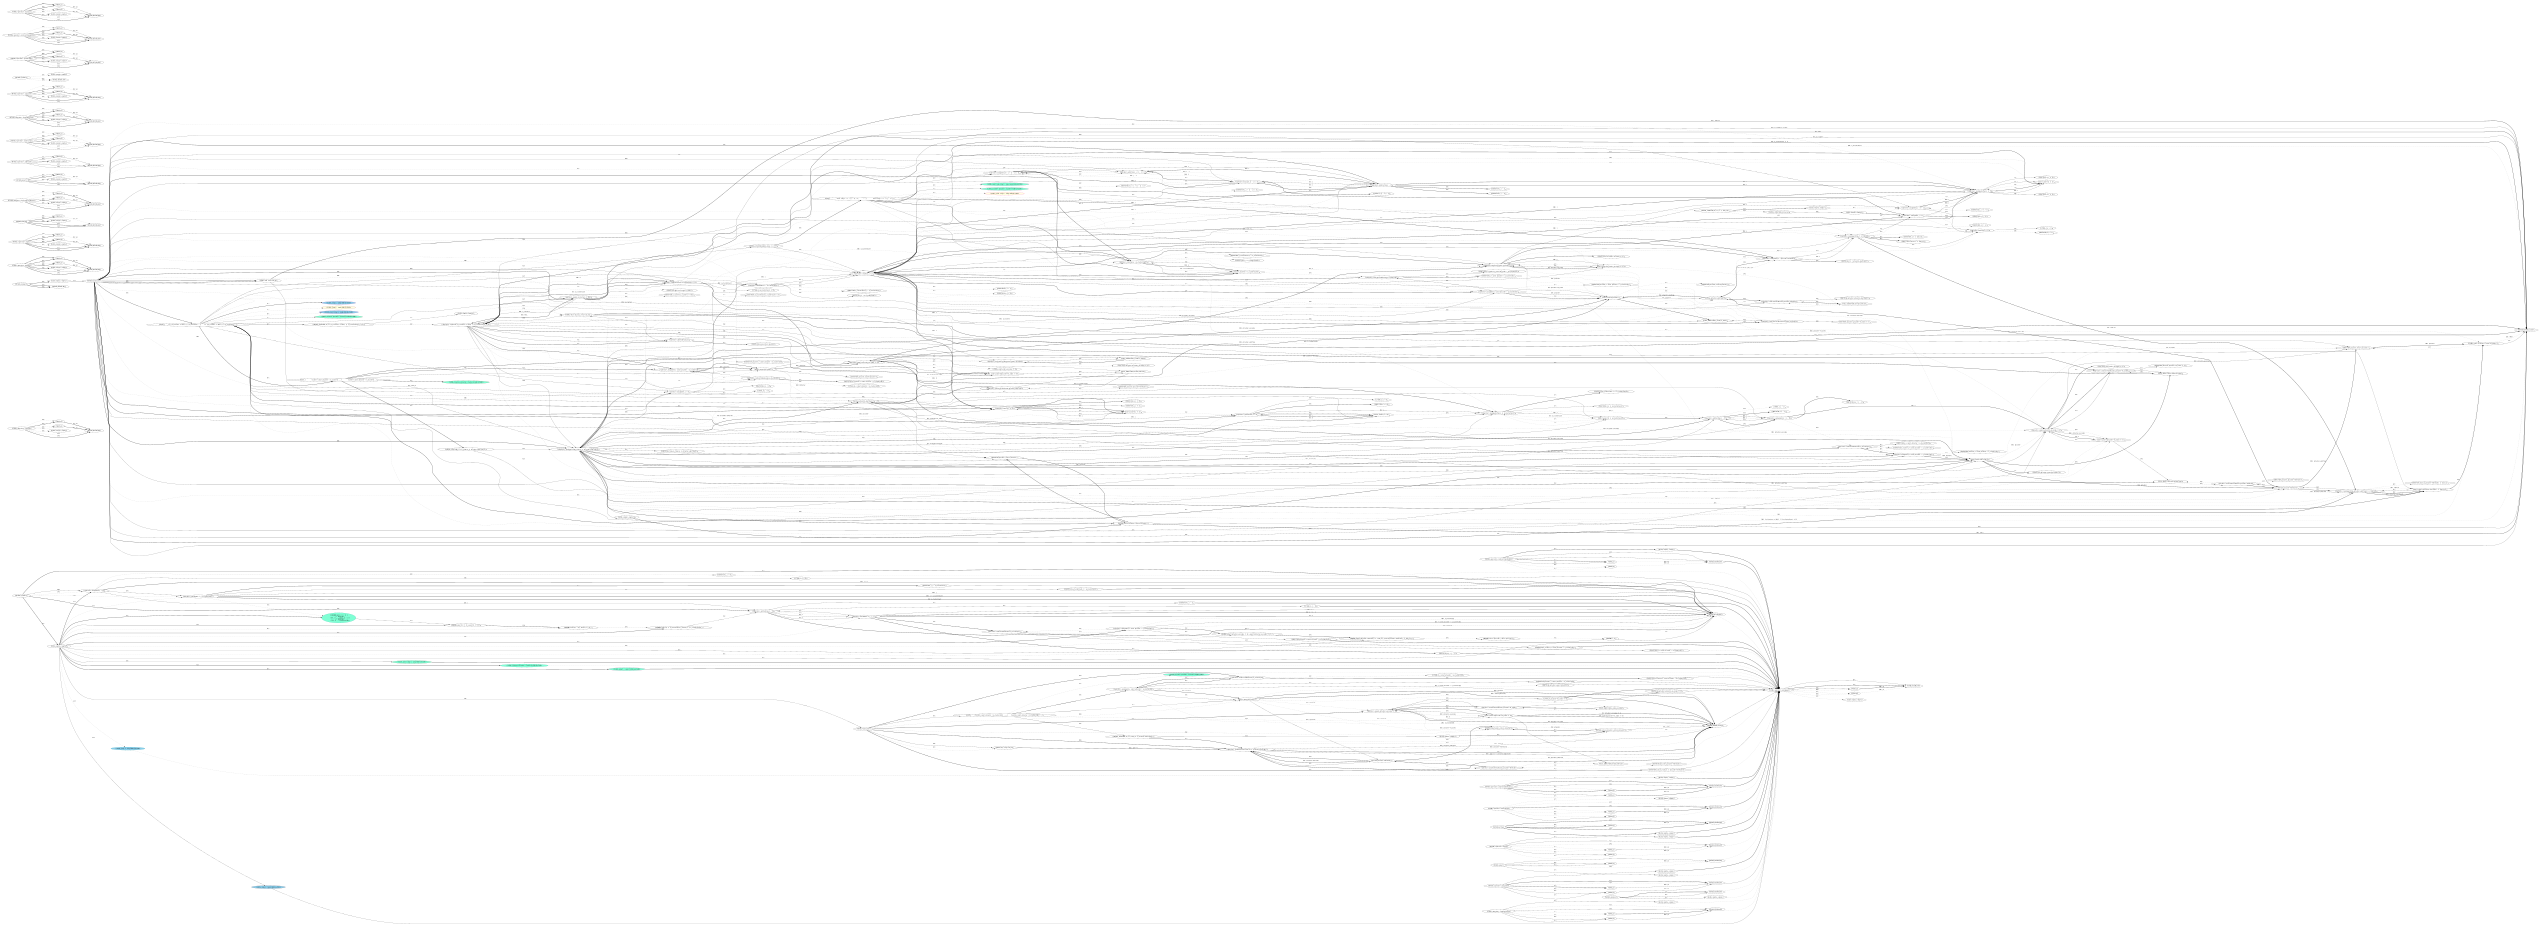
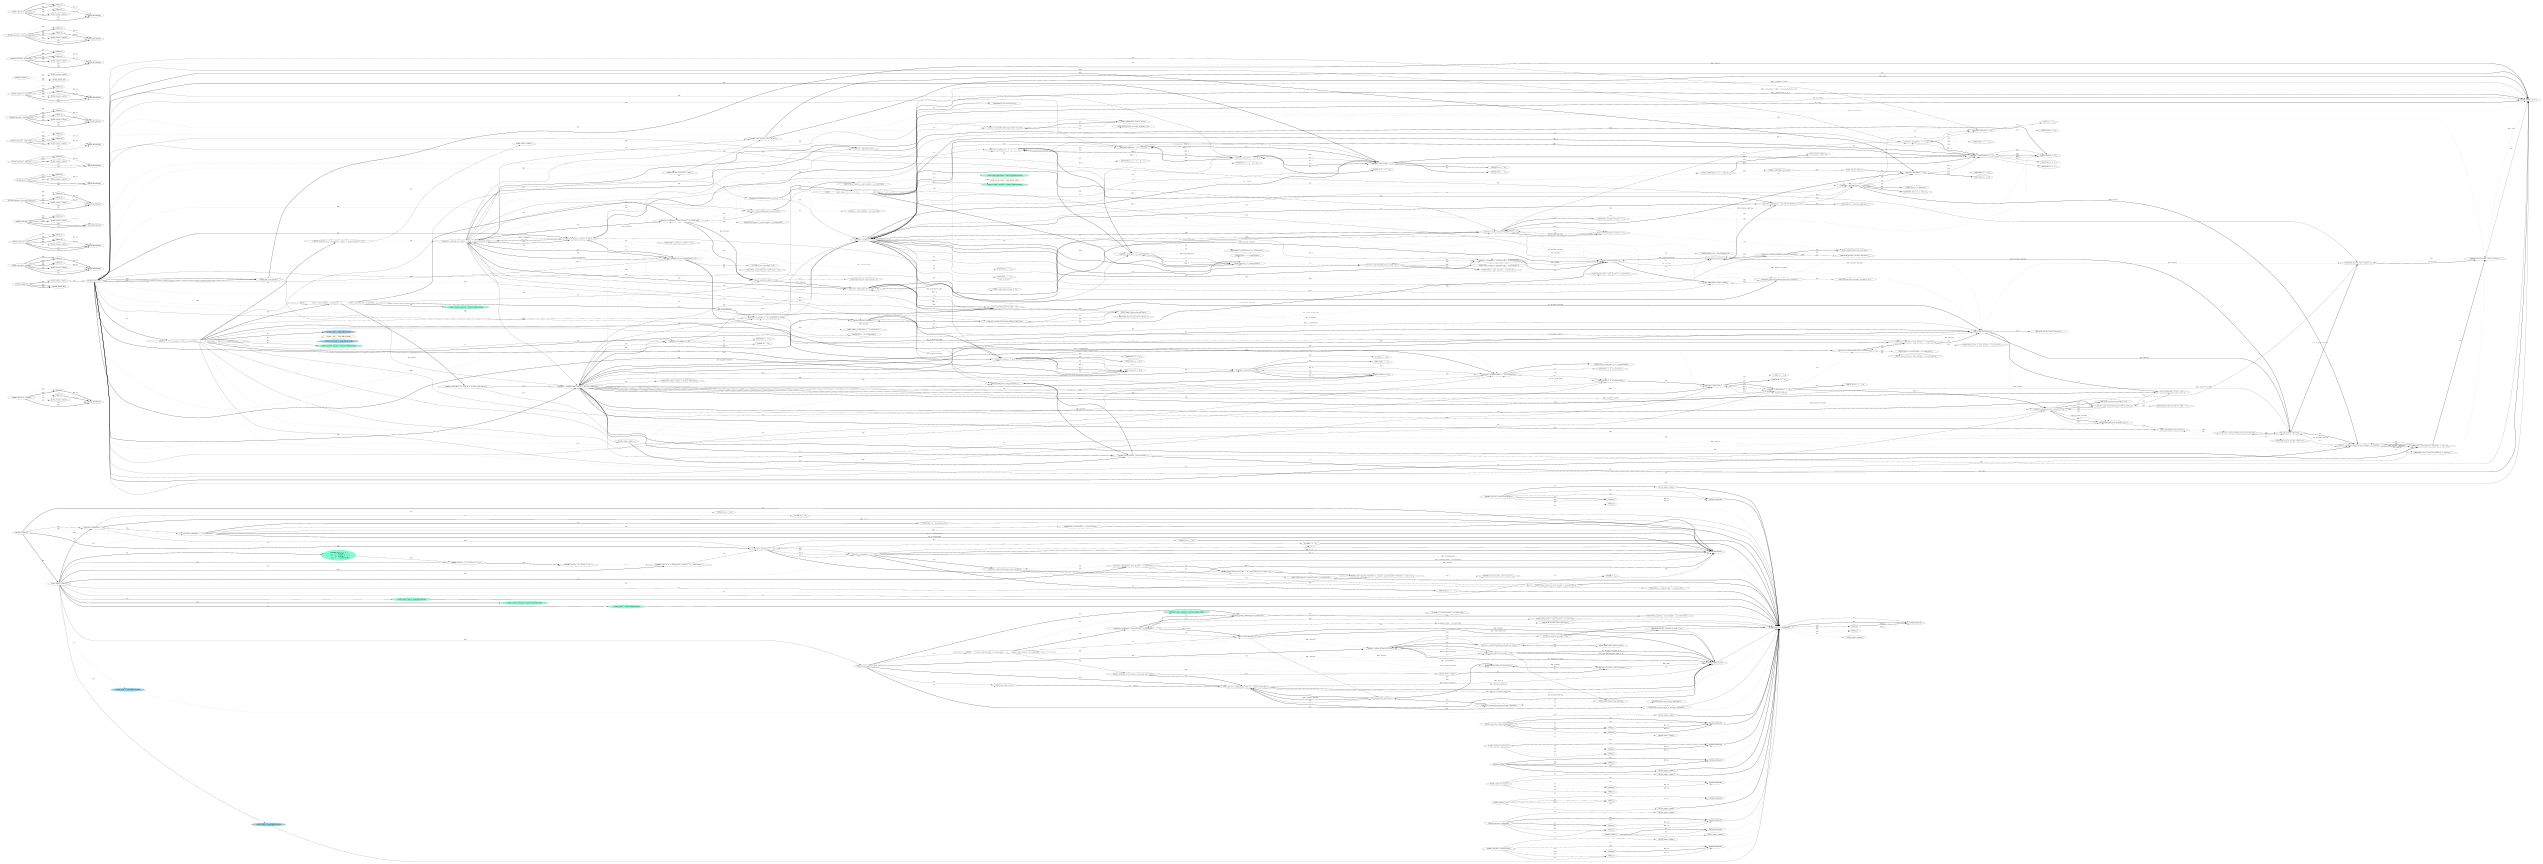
(635, 322) -> (722, 157)
